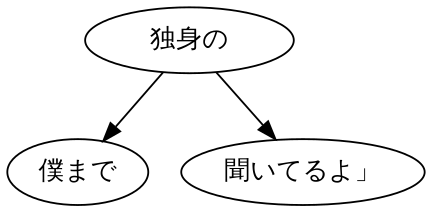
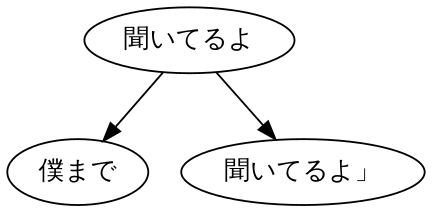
(189, 40) -> (189, 40)
